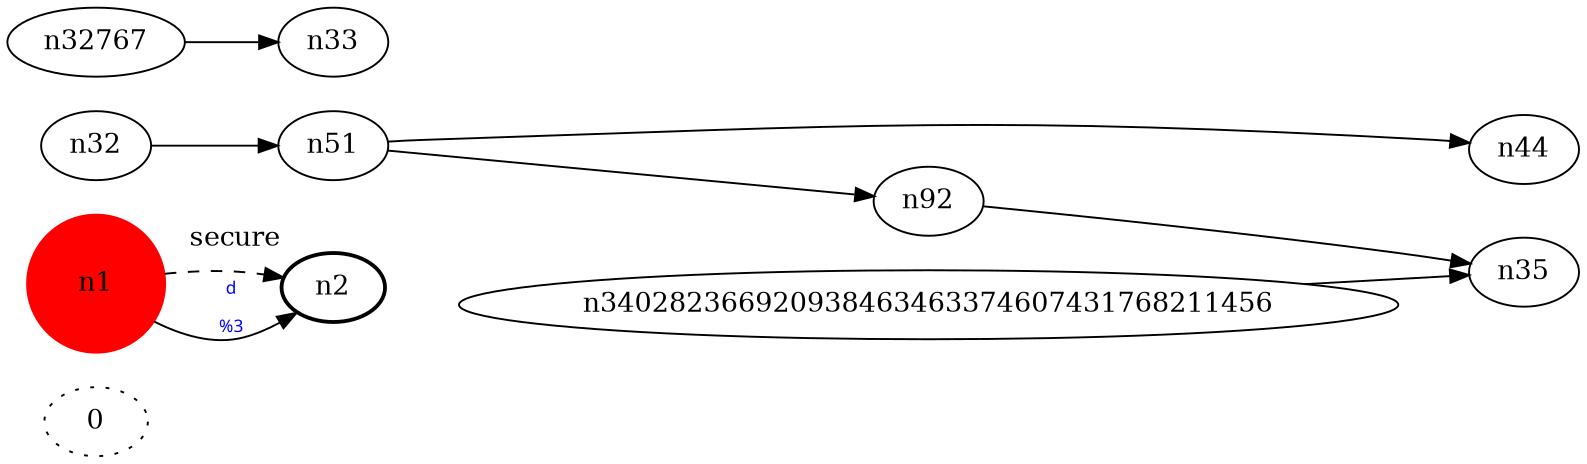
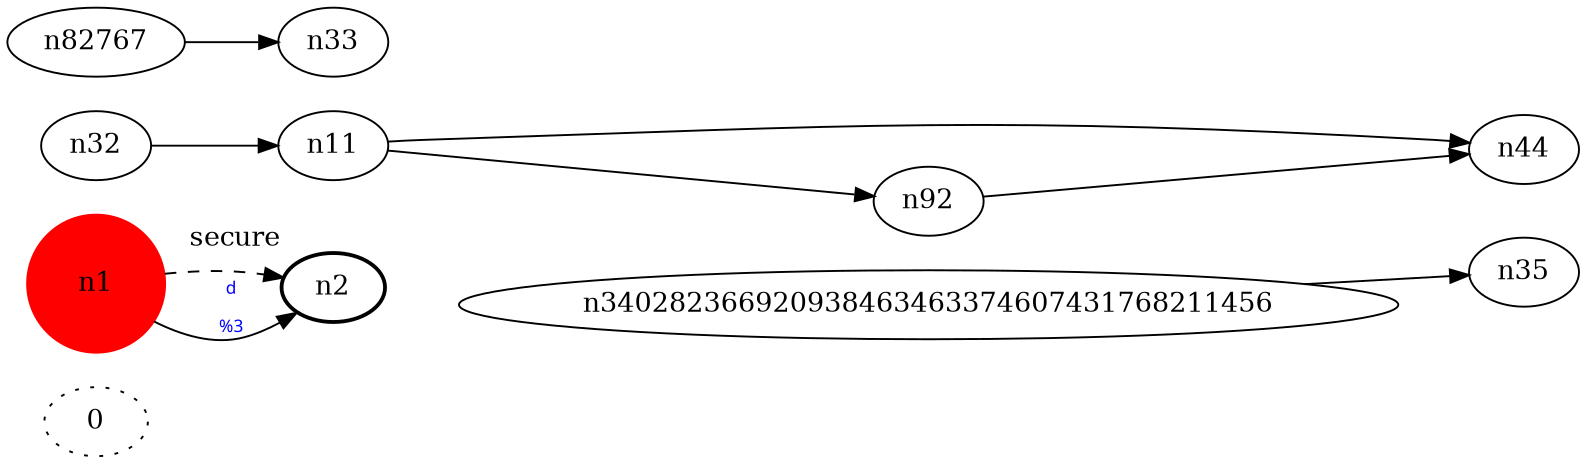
(96, 42) -> (96, 42)
(333, 146) -> (333, 146)
(1218, 231) -> (1216, 176)
